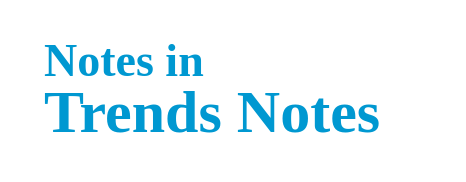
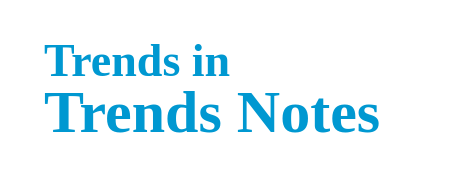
(93, 61) -> (99, 61)
